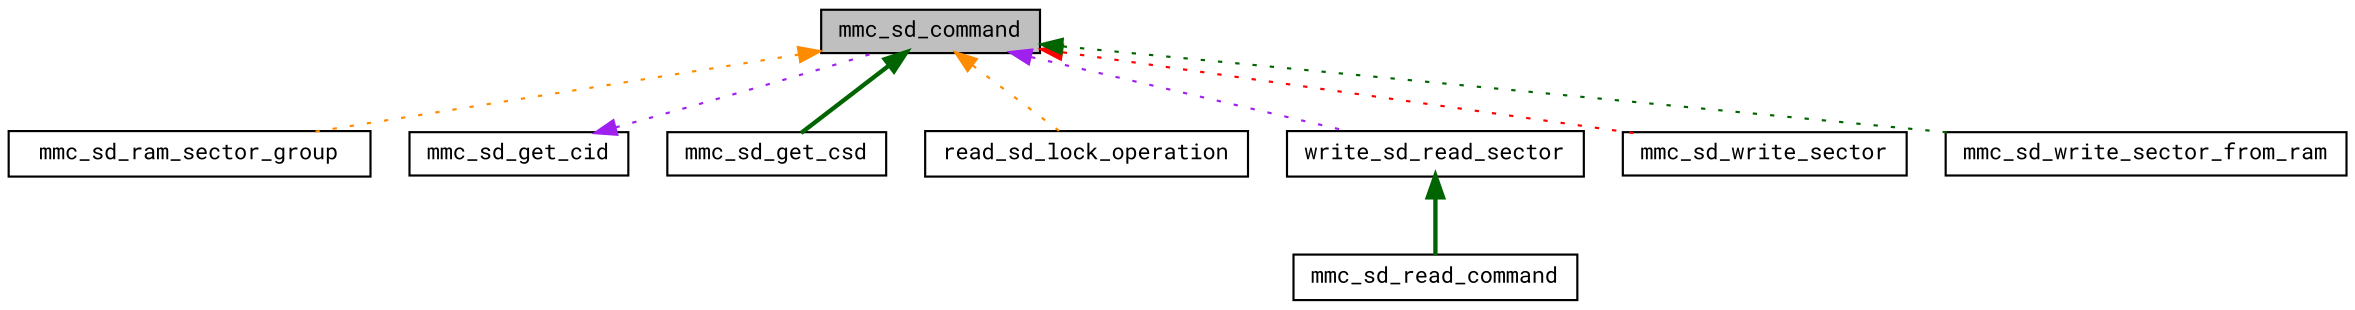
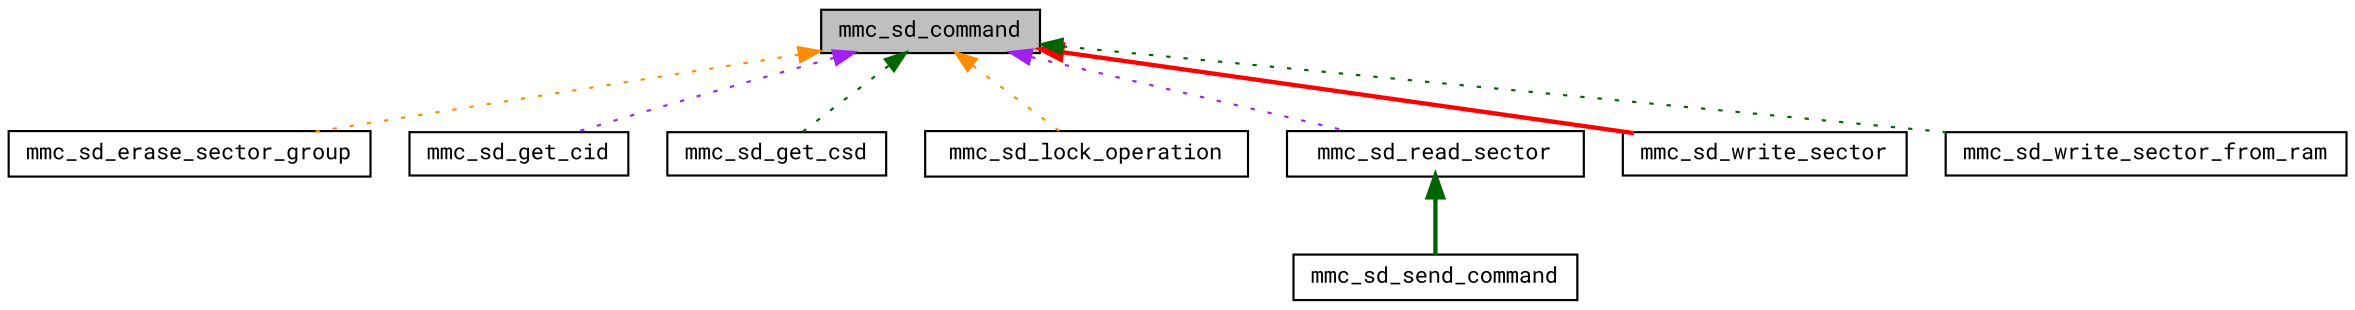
(747, 91) -> (703, 95)
(1348, 93) -> (1348, 93)
(845, 99) -> (845, 99)
(190, 154) -> (190, 154)
(1087, 154) -> (1087, 154)
(1435, 154) -> (1435, 154)
(1435, 277) -> (1435, 277)
